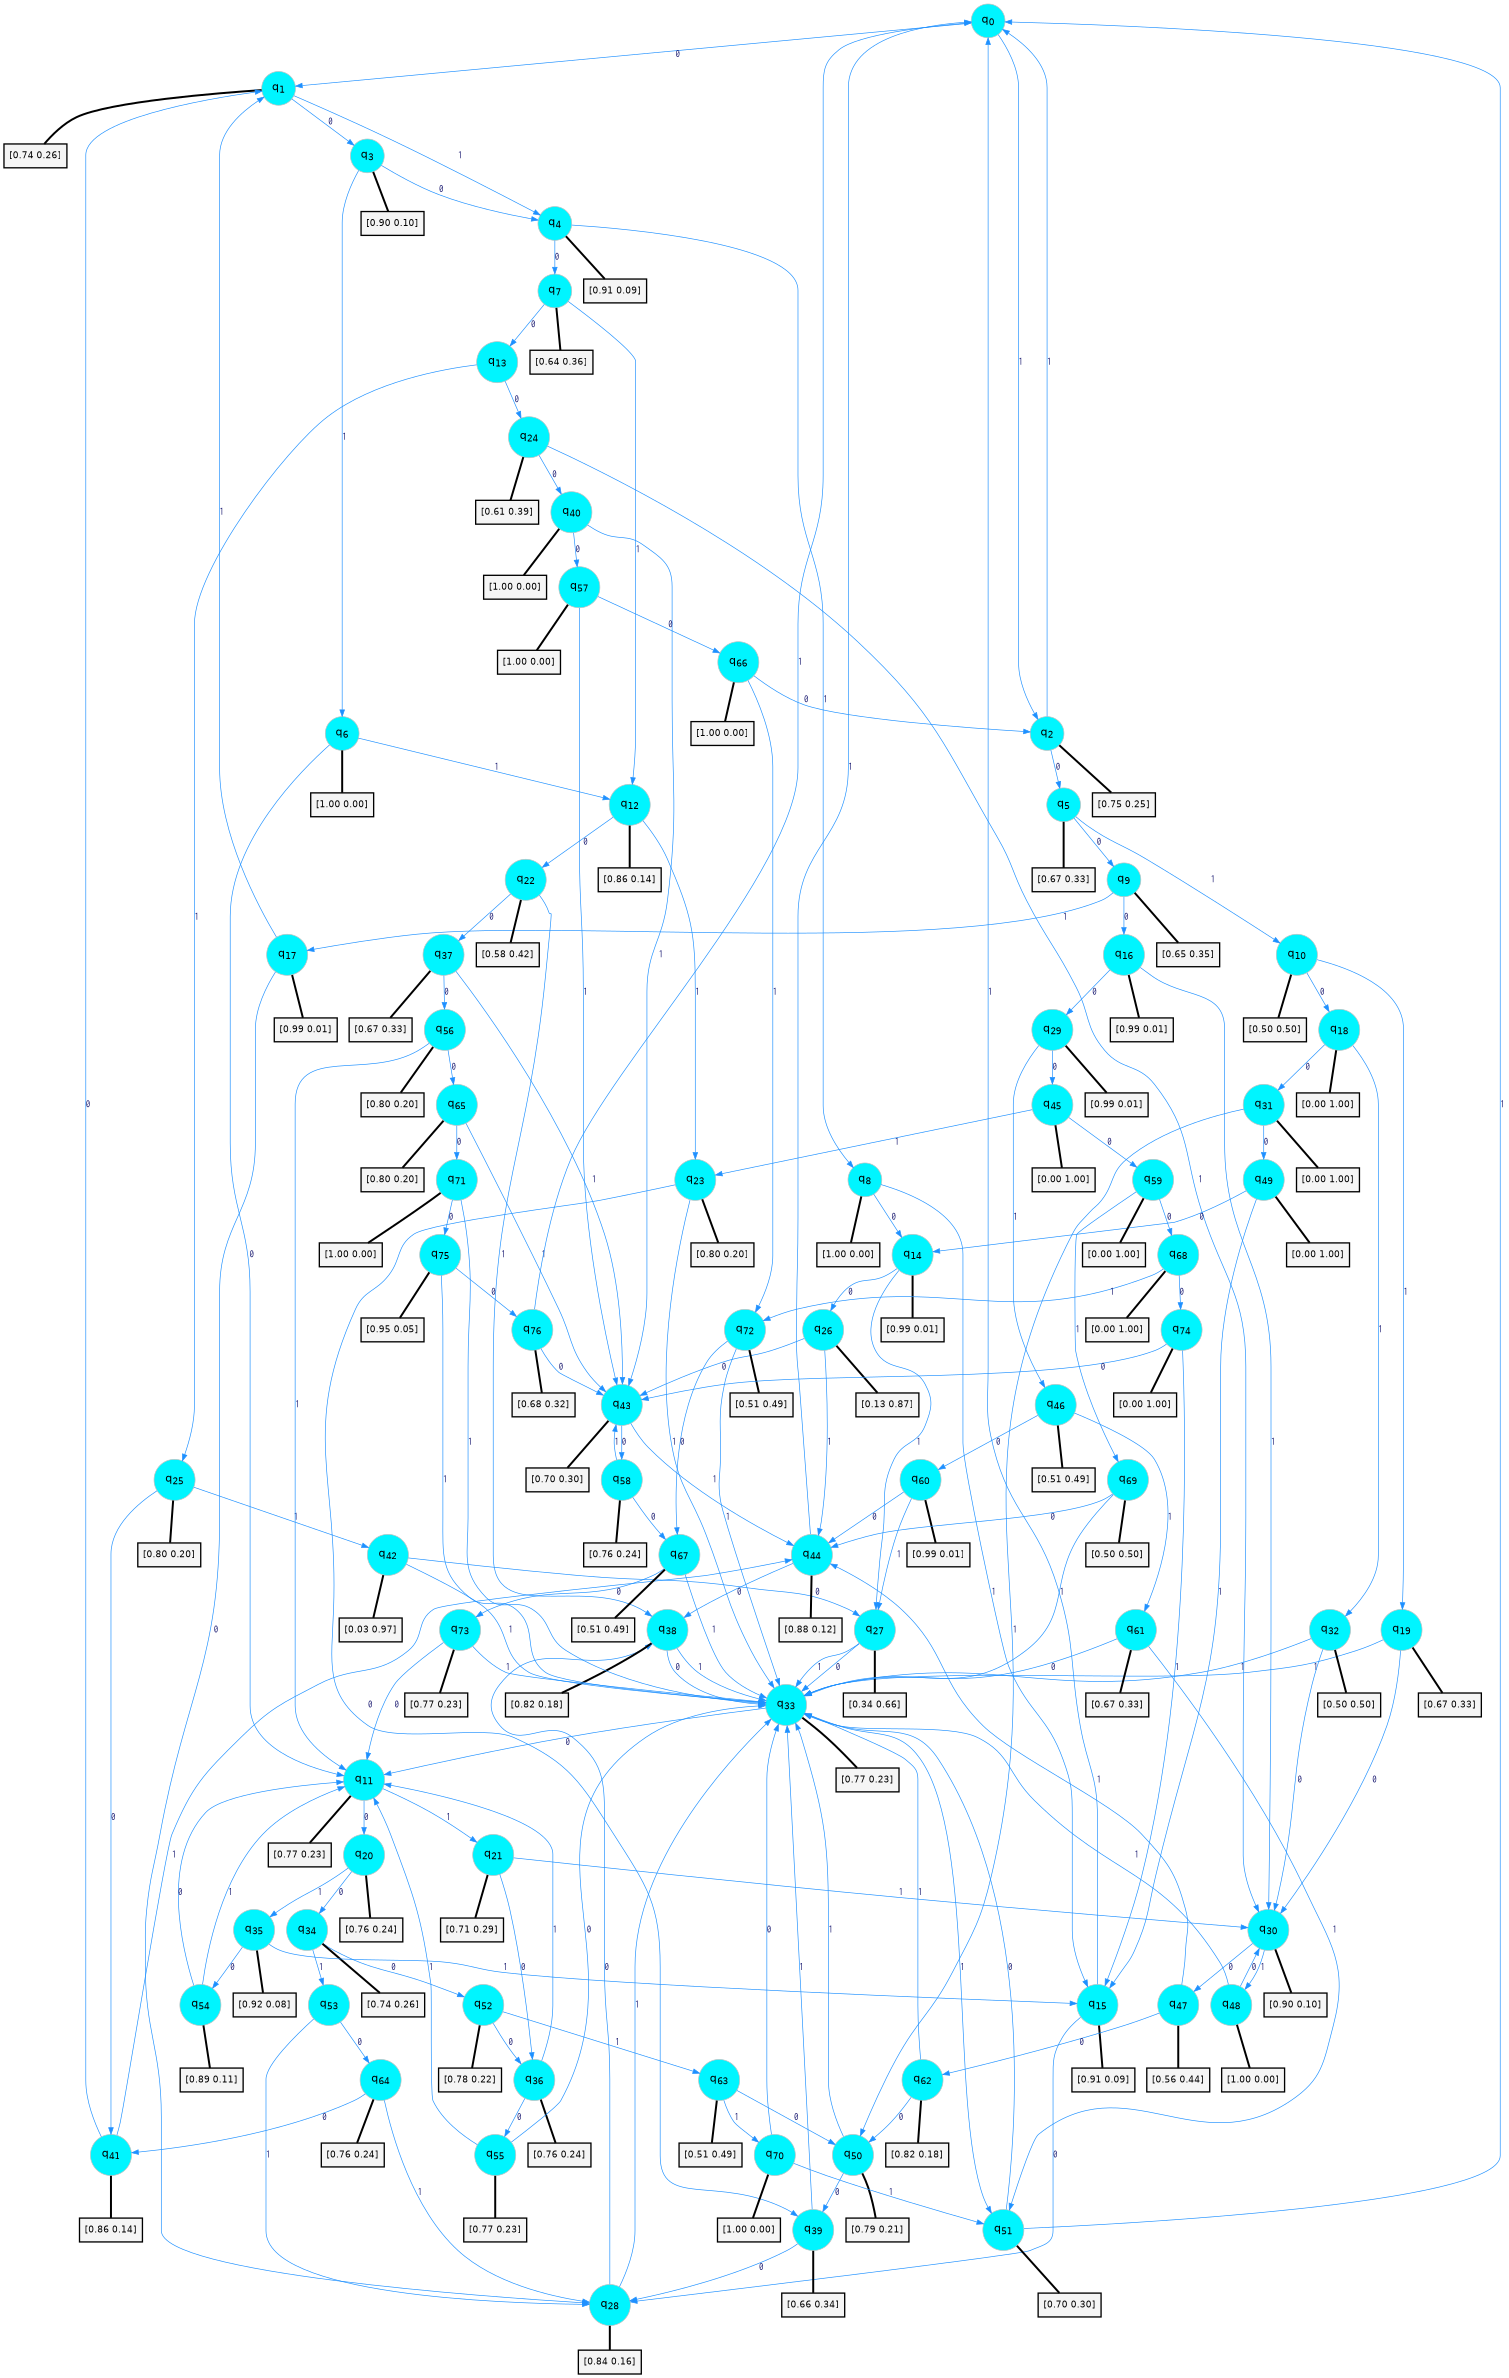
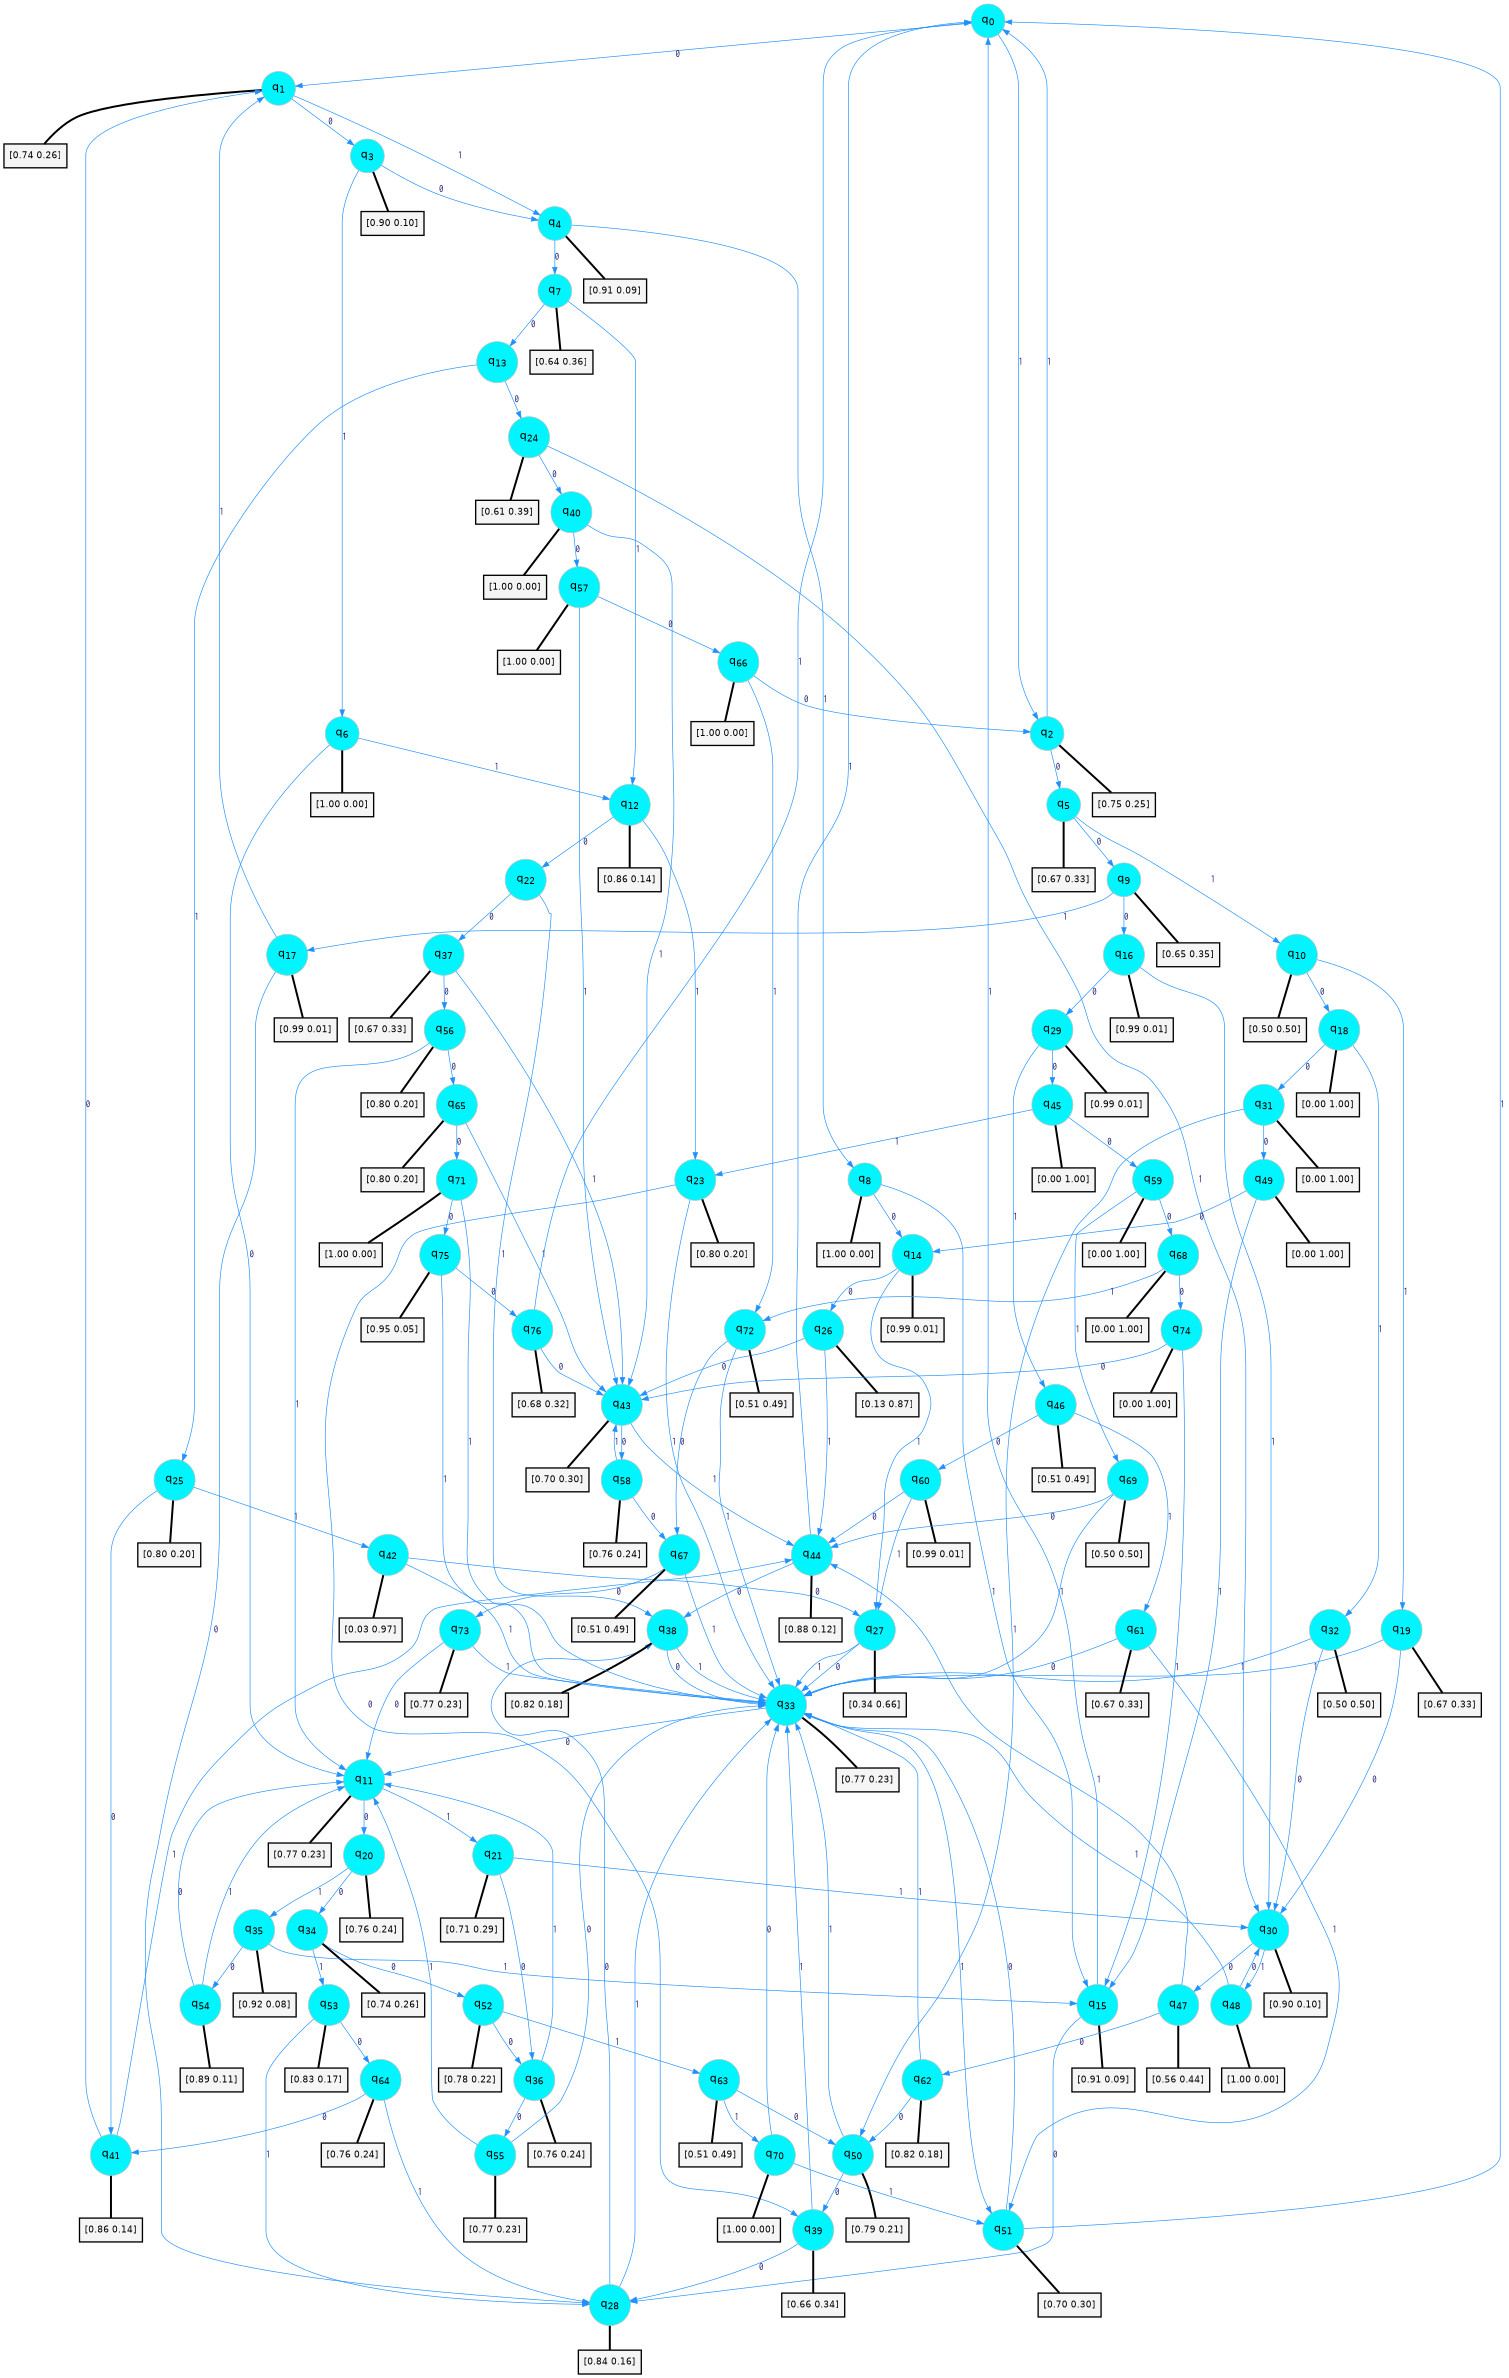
(508, 955) -> none
none -> (316, 2080)
